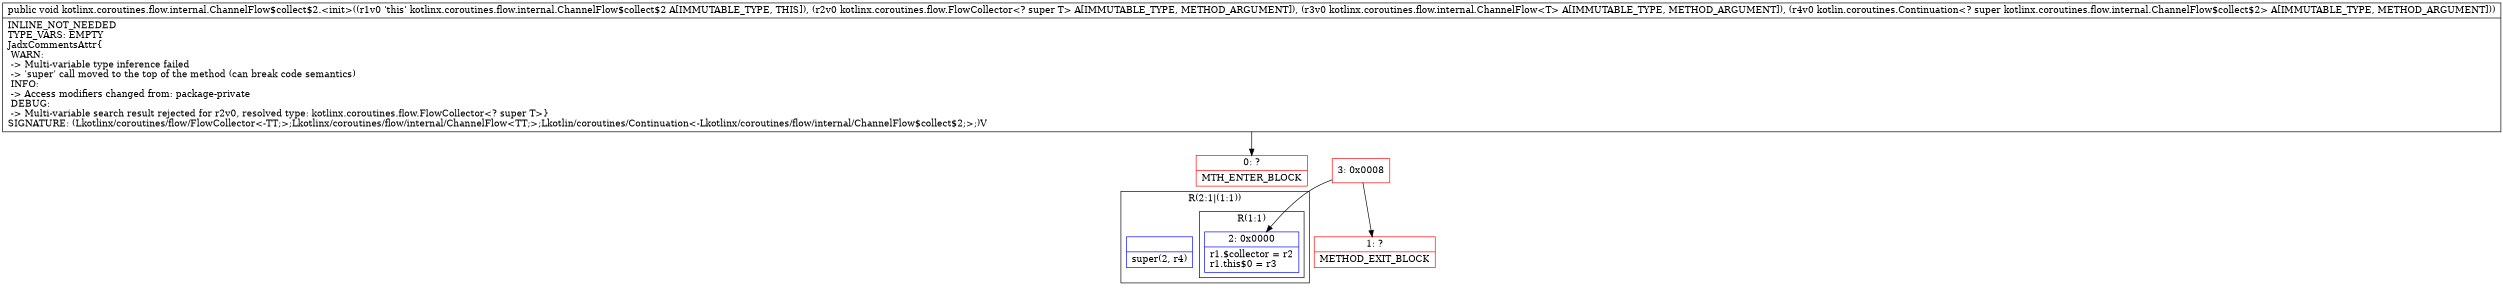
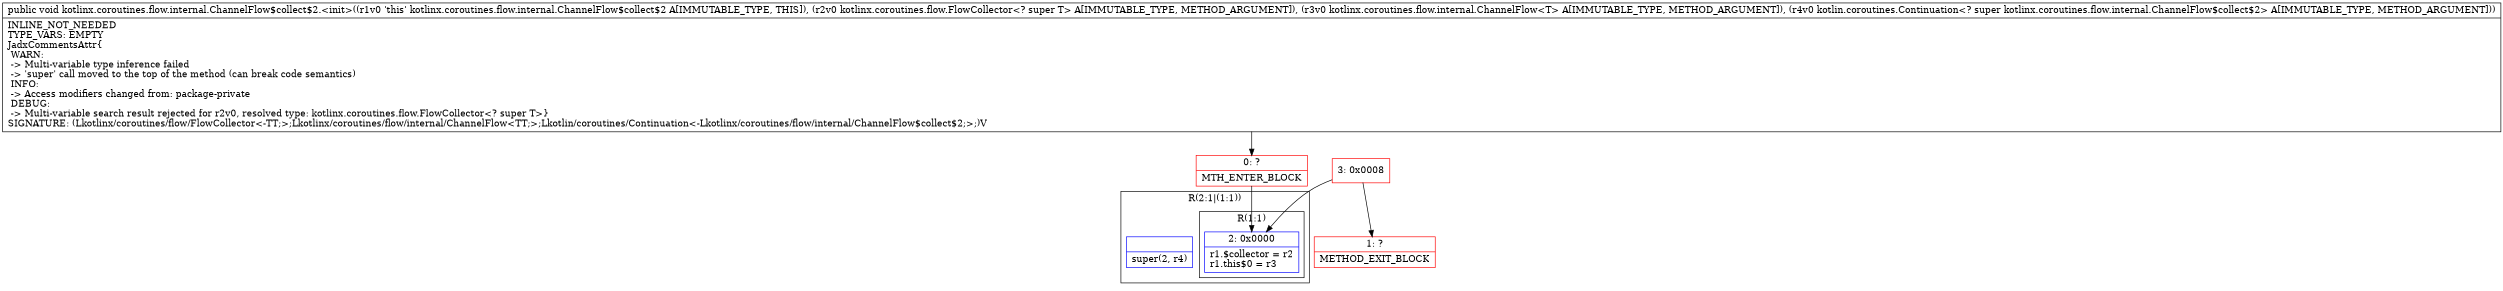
none -> (1252, 206)
